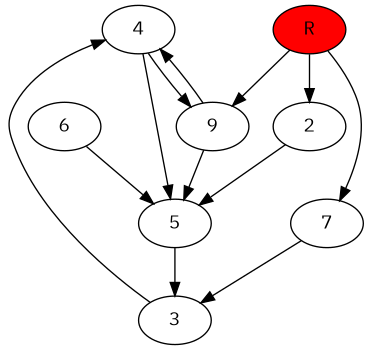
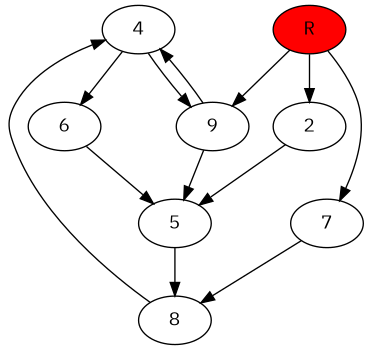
(155, 120) -> (106, 73)
(175, 320) -> (175, 320)
